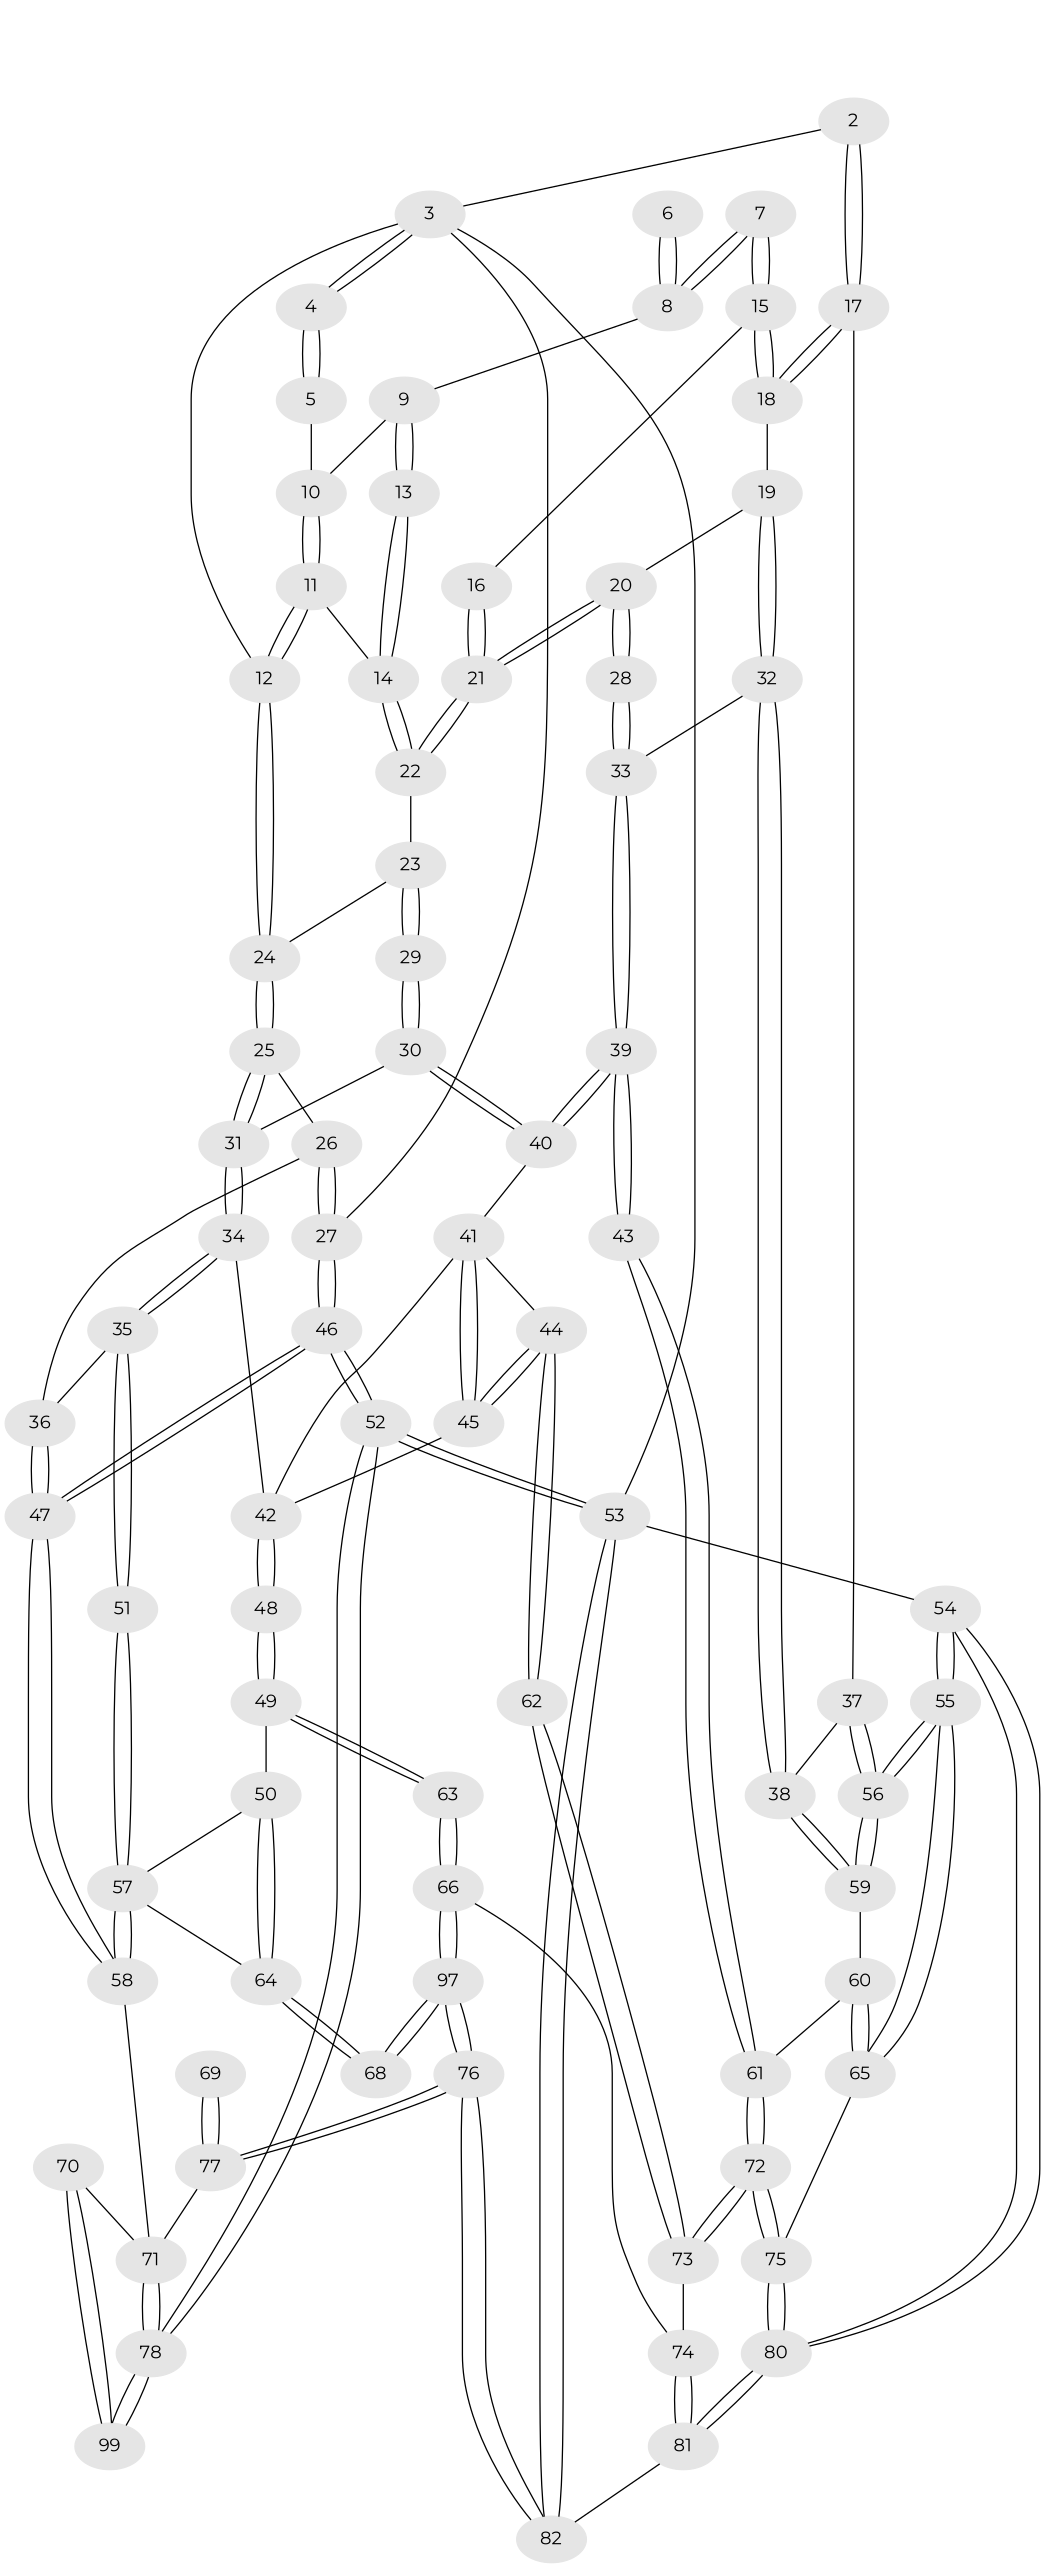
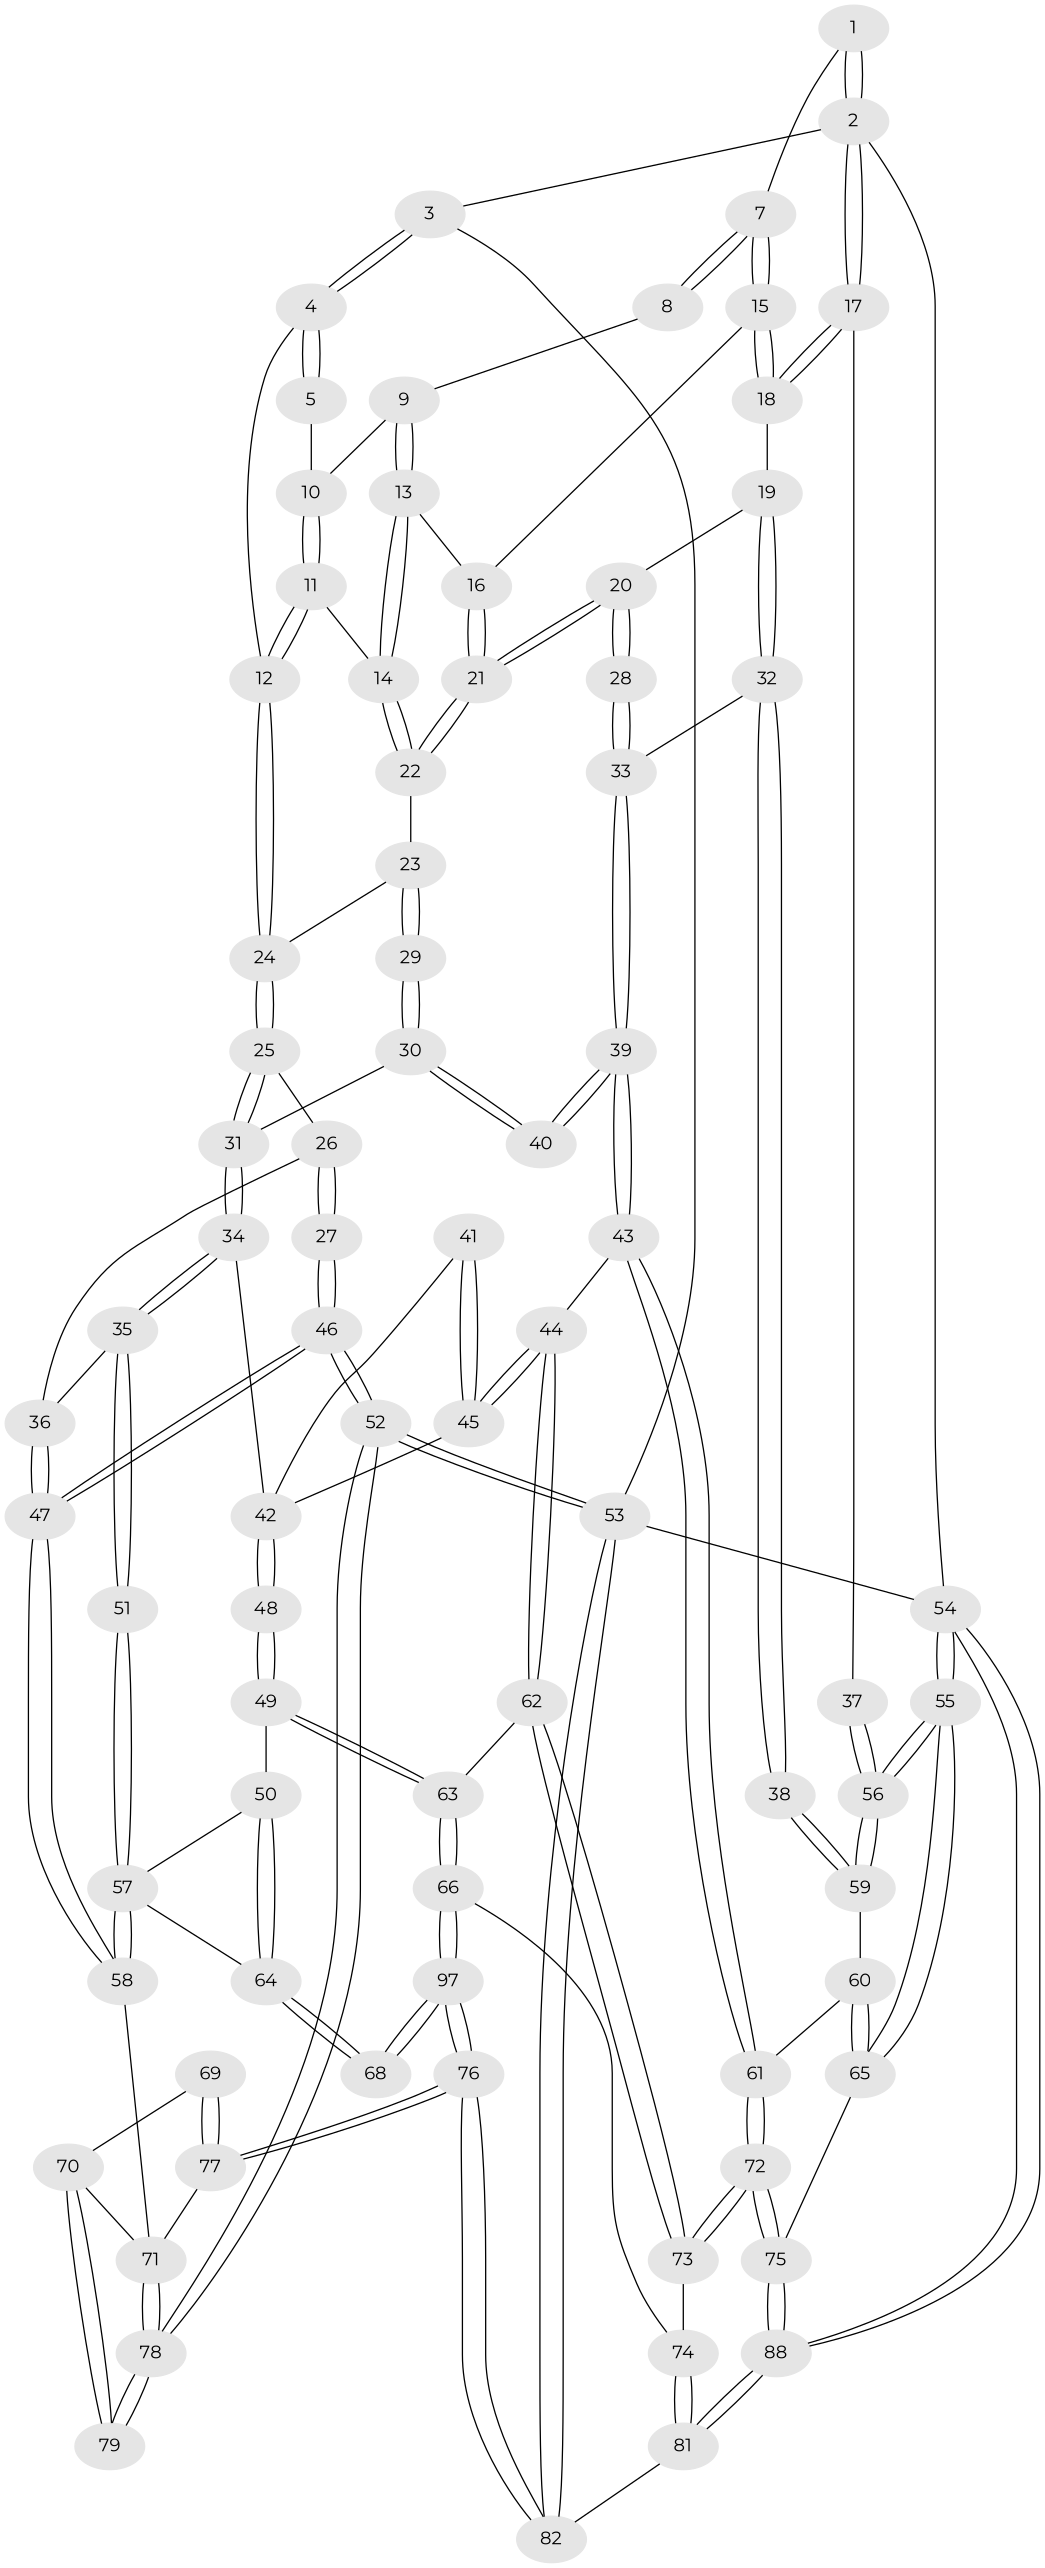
none -> (854, 28)
(668, 214) -> none
(193, 391) -> (248, 488)
none -> (440, 540)
(546, 736) -> none
none -> (935, 857)
(505, 1191) -> none
(510, 1284) -> (588, 1284)
none -> (490, 1749)
(816, 1749) -> none
none -> (146, 2117)
(776, 2353) -> (776, 2353)
(110, 2446) -> (110, 2446)
